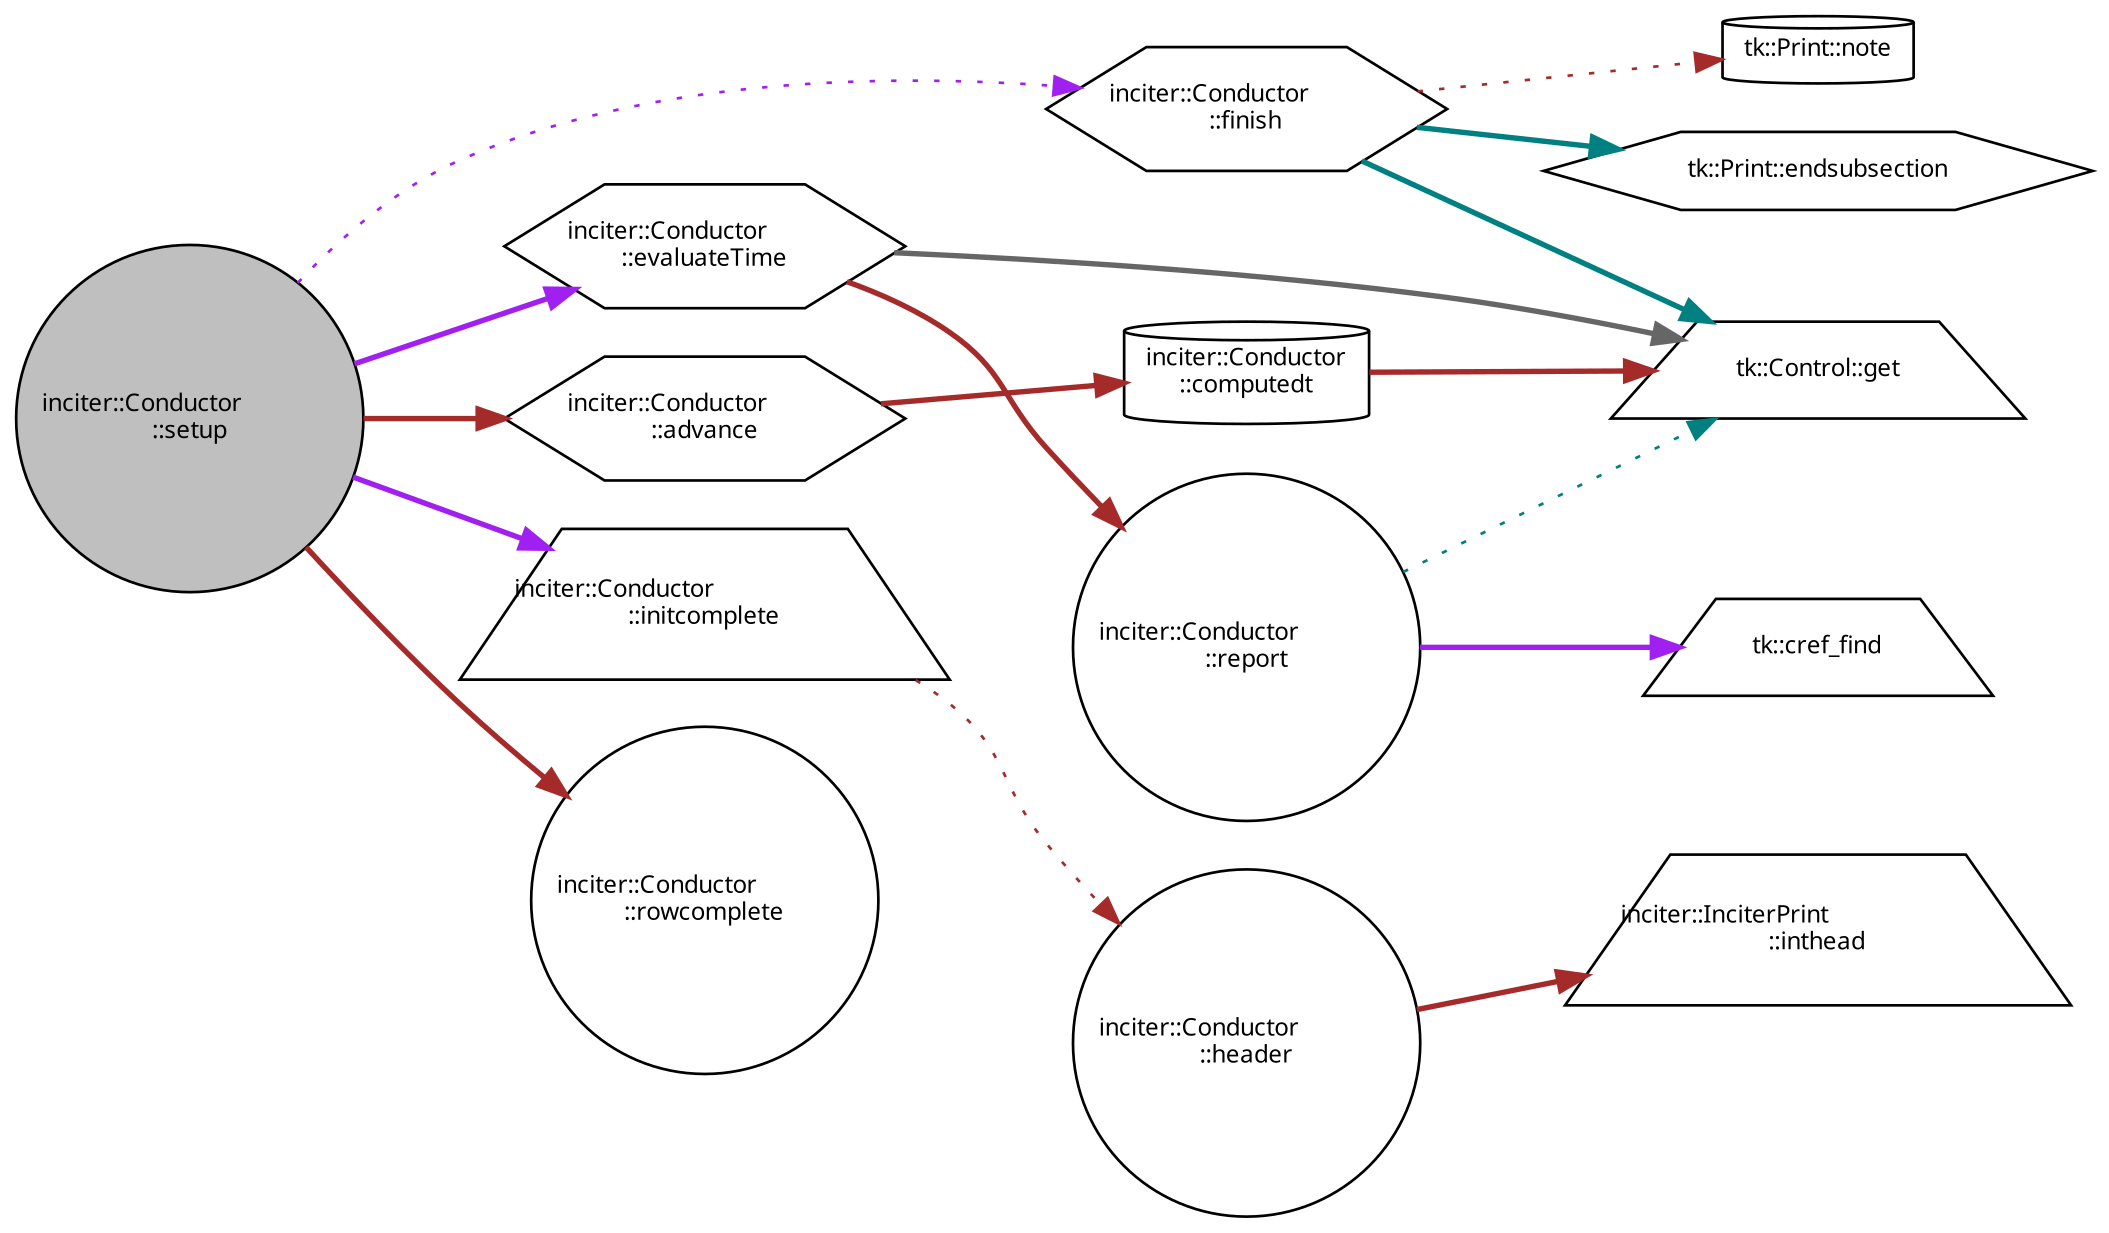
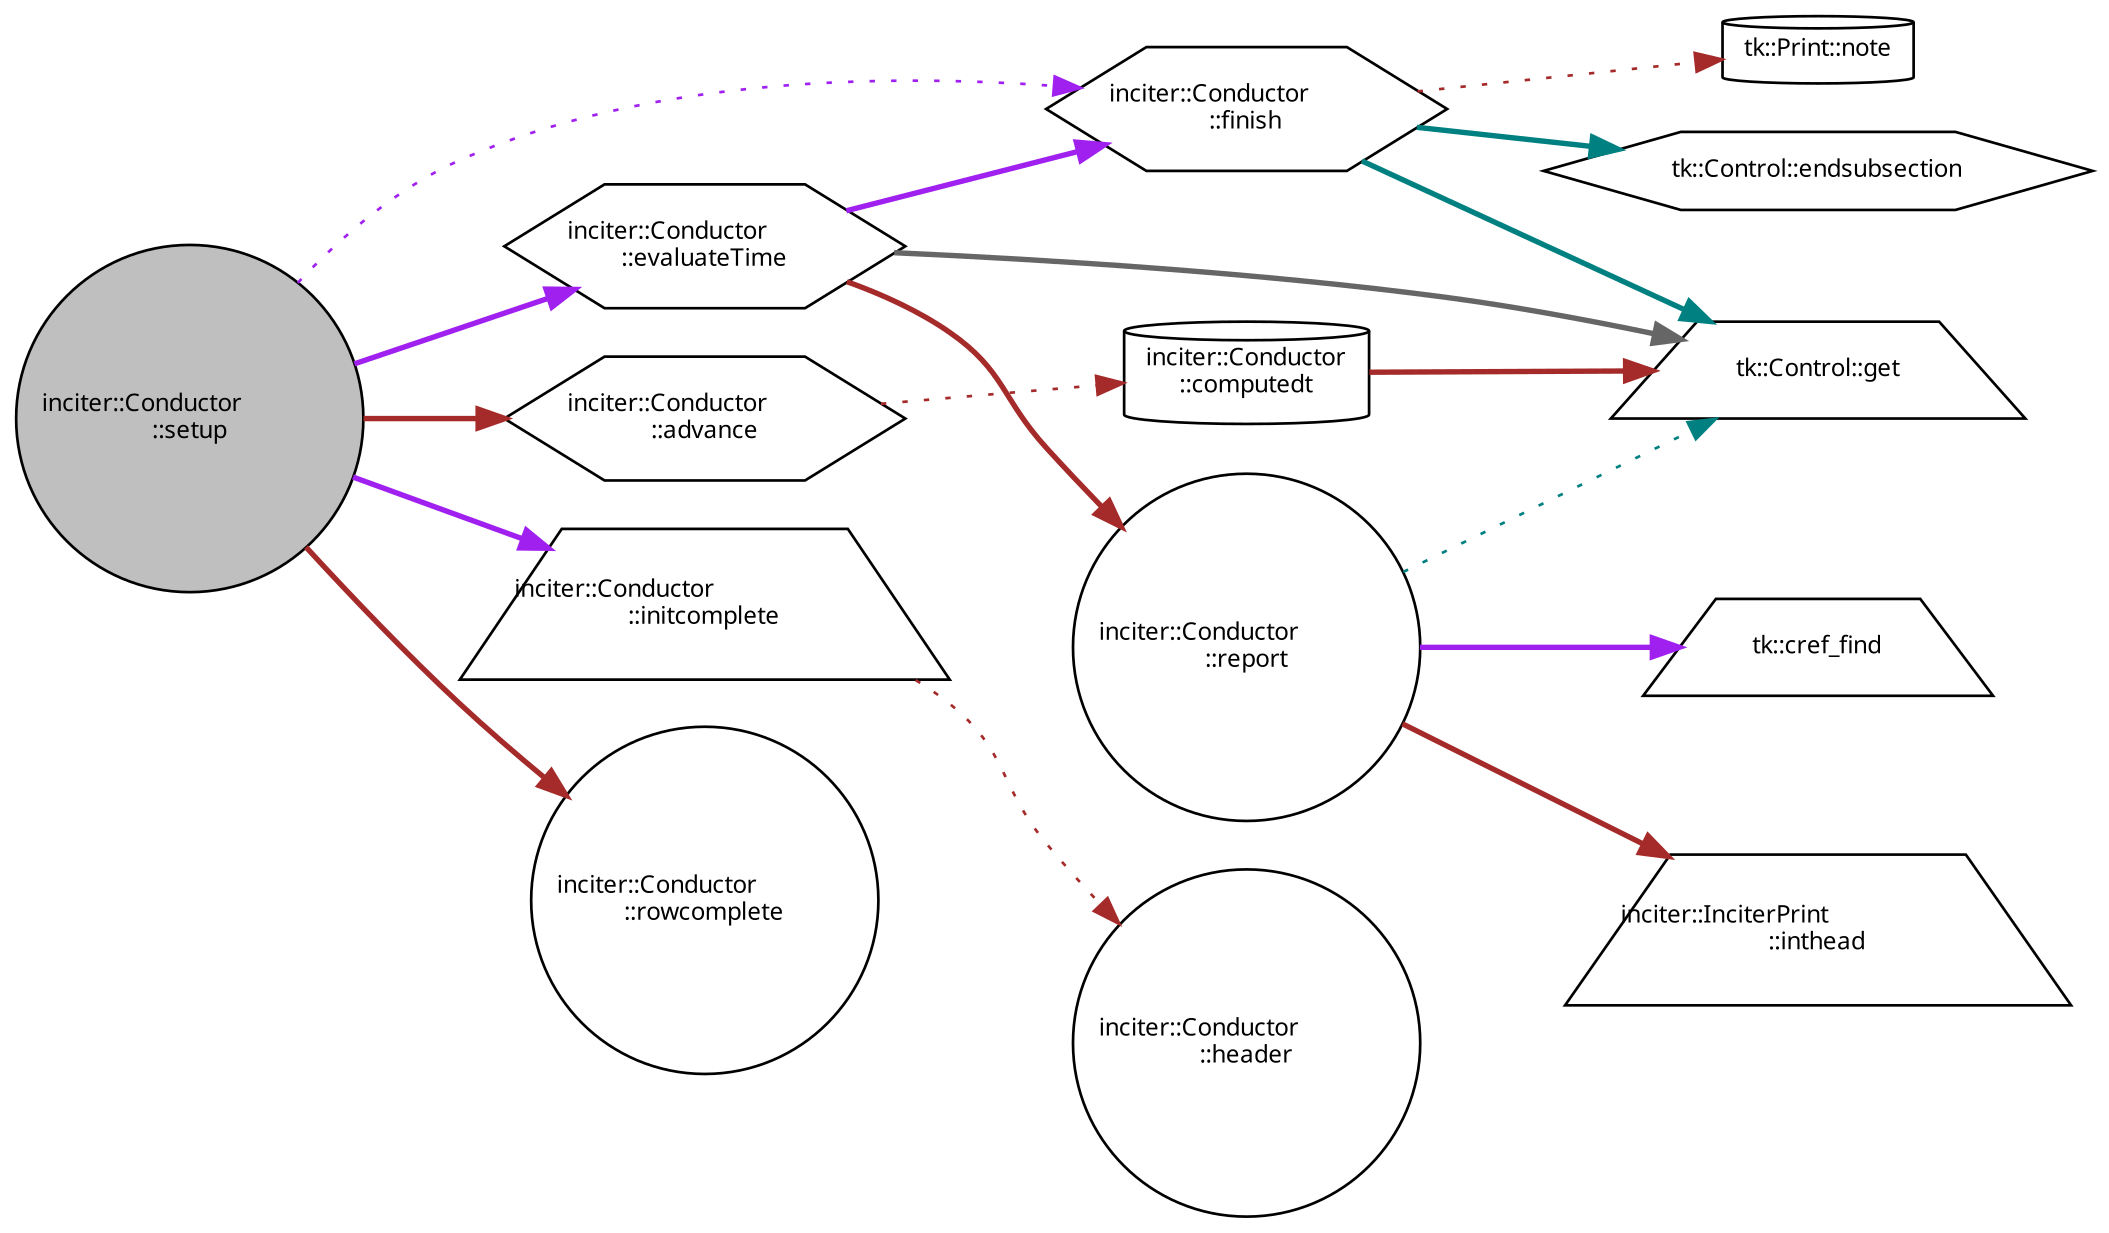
(1818, 171) -> (1818, 171)
none -> (962, 181)
(984, 395) -> (984, 395)
(1488, 995) -> (1523, 784)
